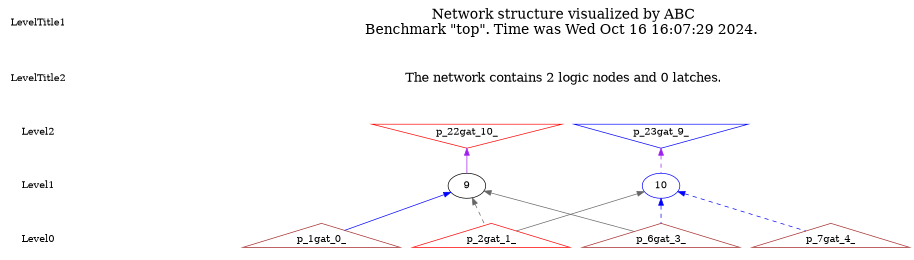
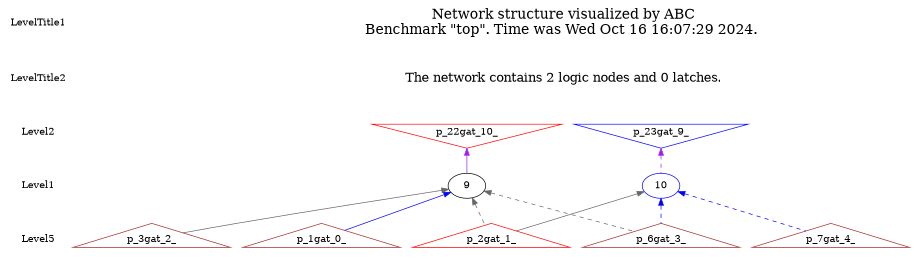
(562, 212) -> (562, 212)
(38, 239) -> (38, 239)
none -> (152, 239)
